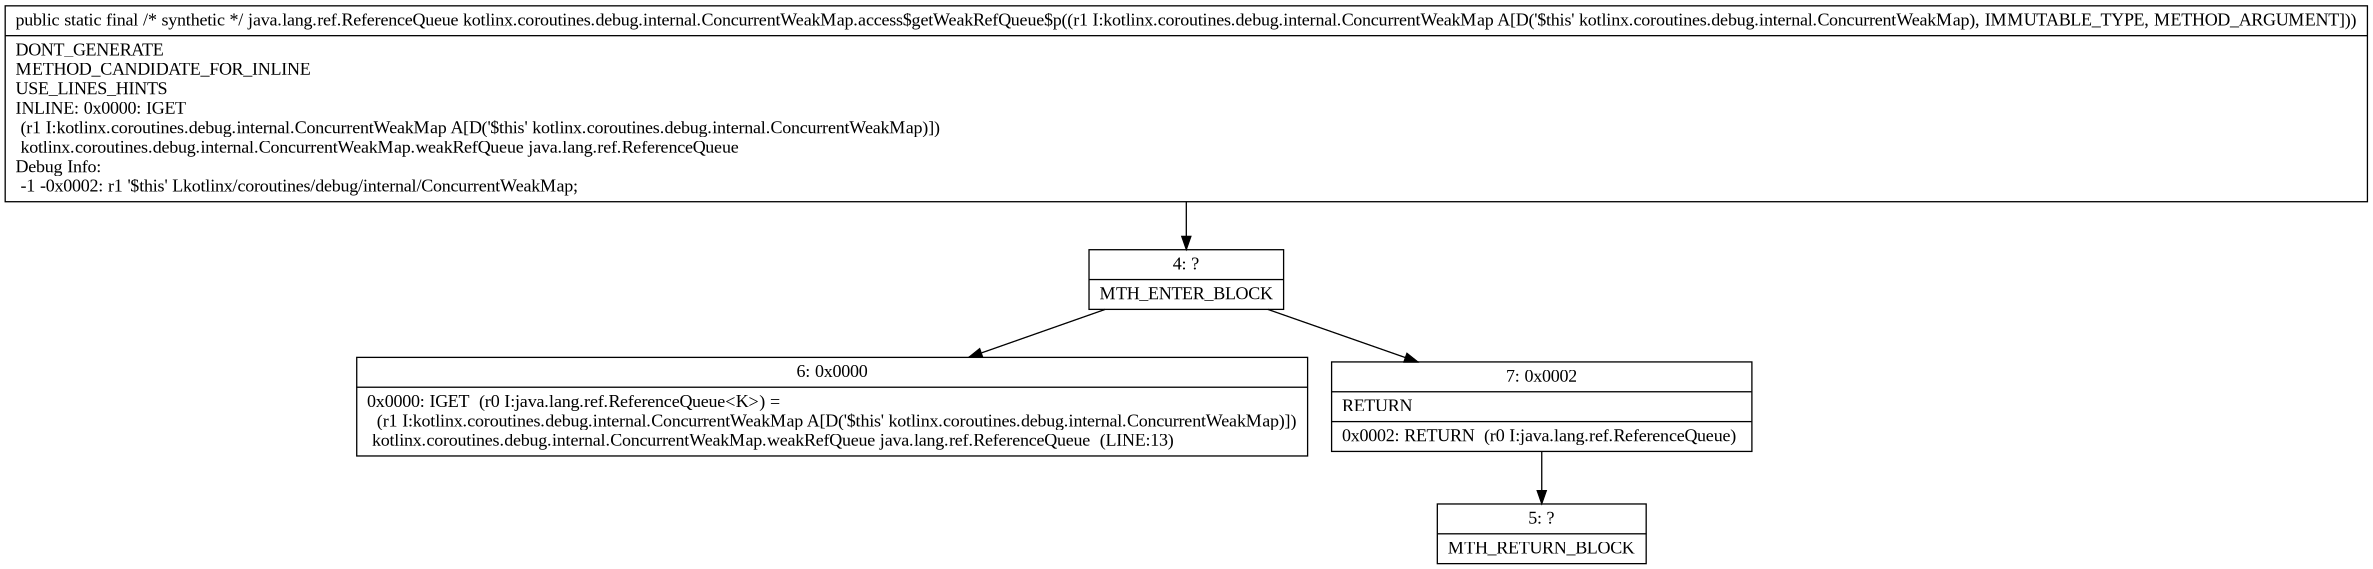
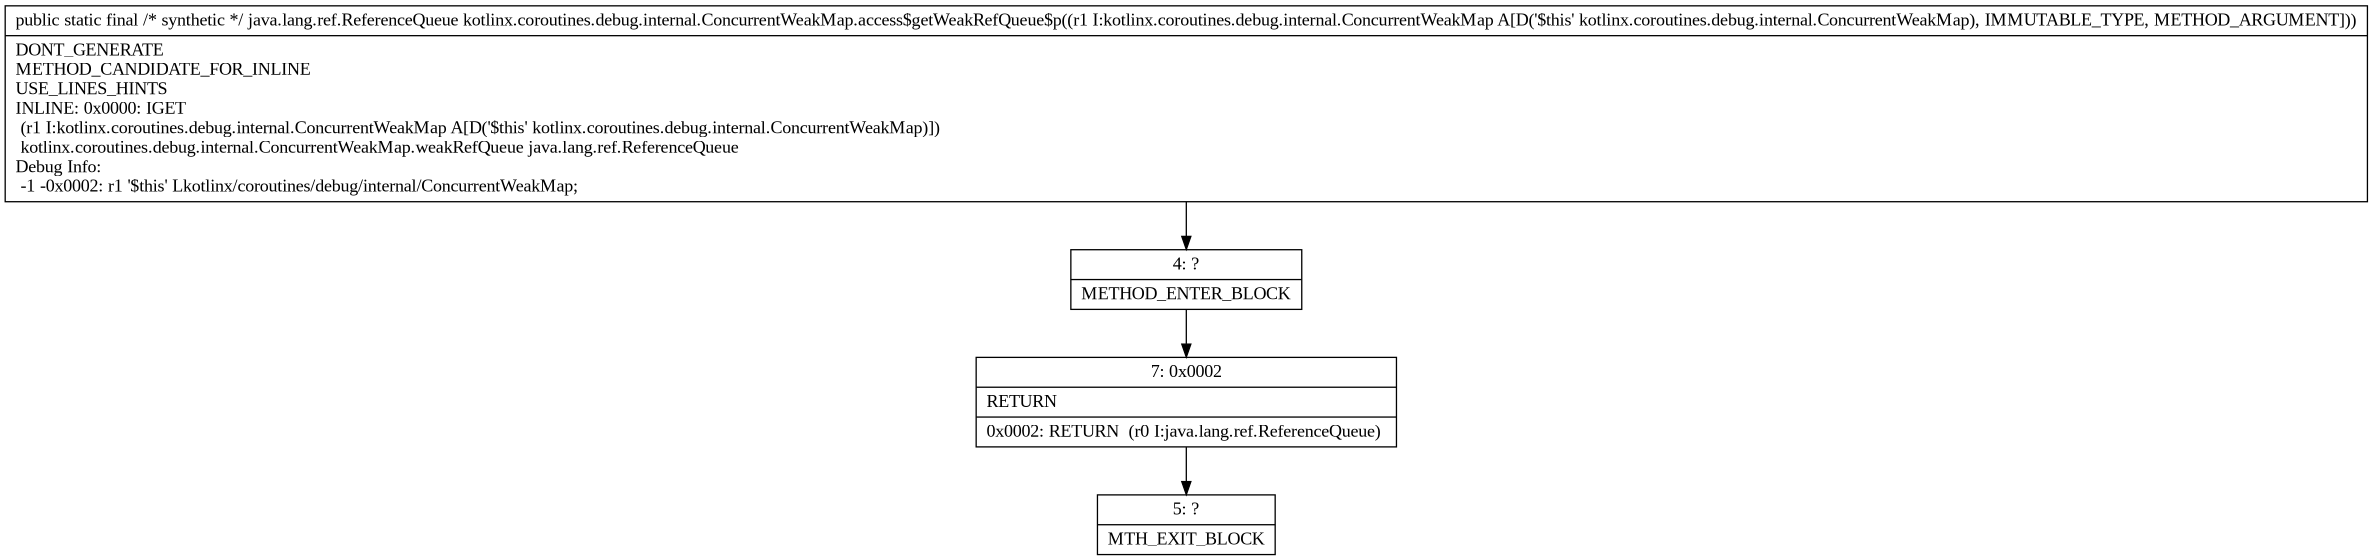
(1186, 294) -> (1186, 294)
(832, 407) -> none
(1542, 548) -> (1186, 539)
